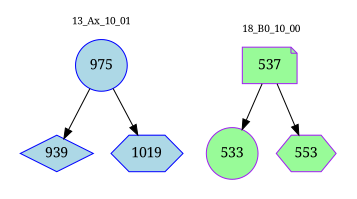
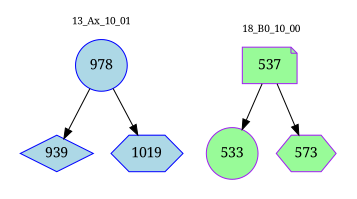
(101, 65) -> (101, 65)
(306, 153) -> (306, 153)
